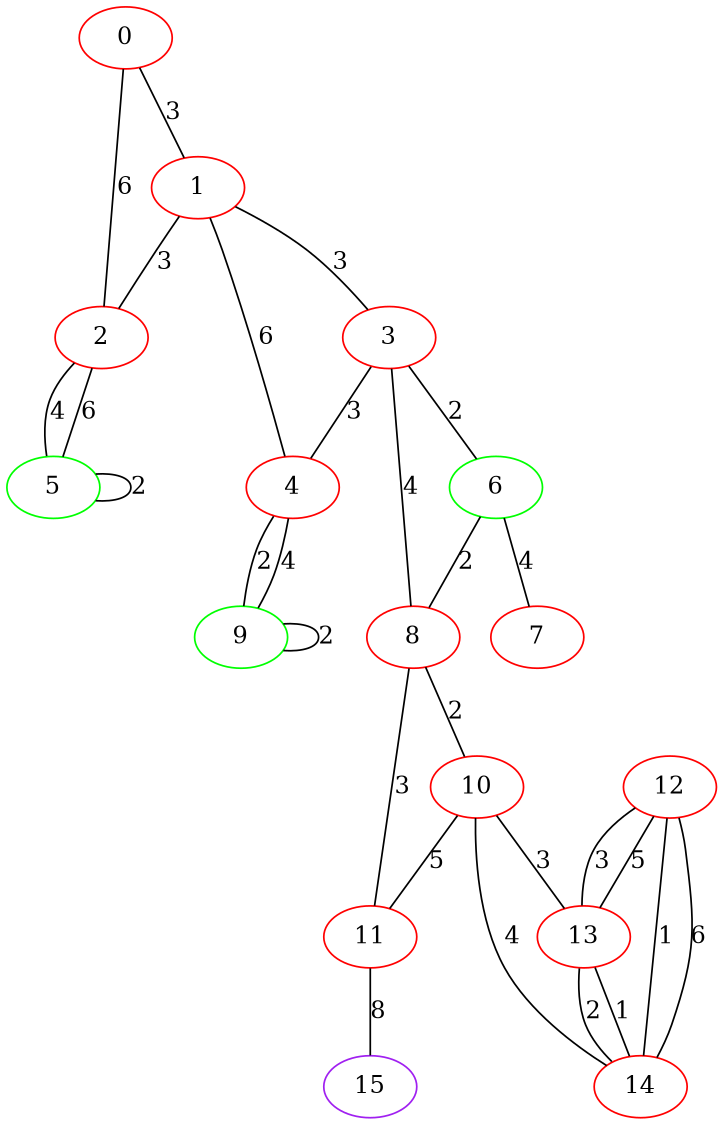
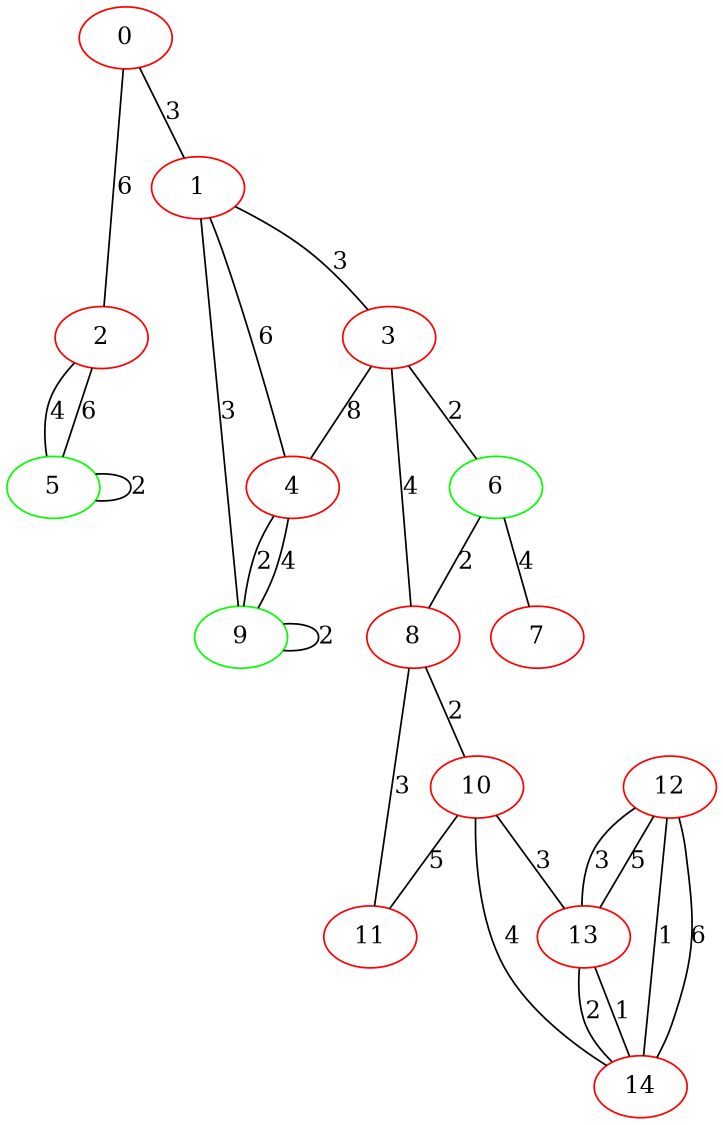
(149, 262) -> (220, 412)
(355, 412) -> (355, 412)
(370, 1087) -> none
